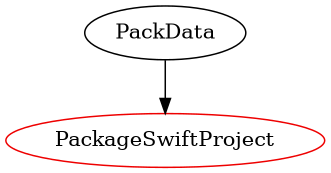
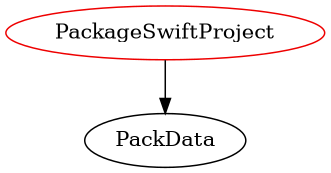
(165, 79) -> (165, 79)
